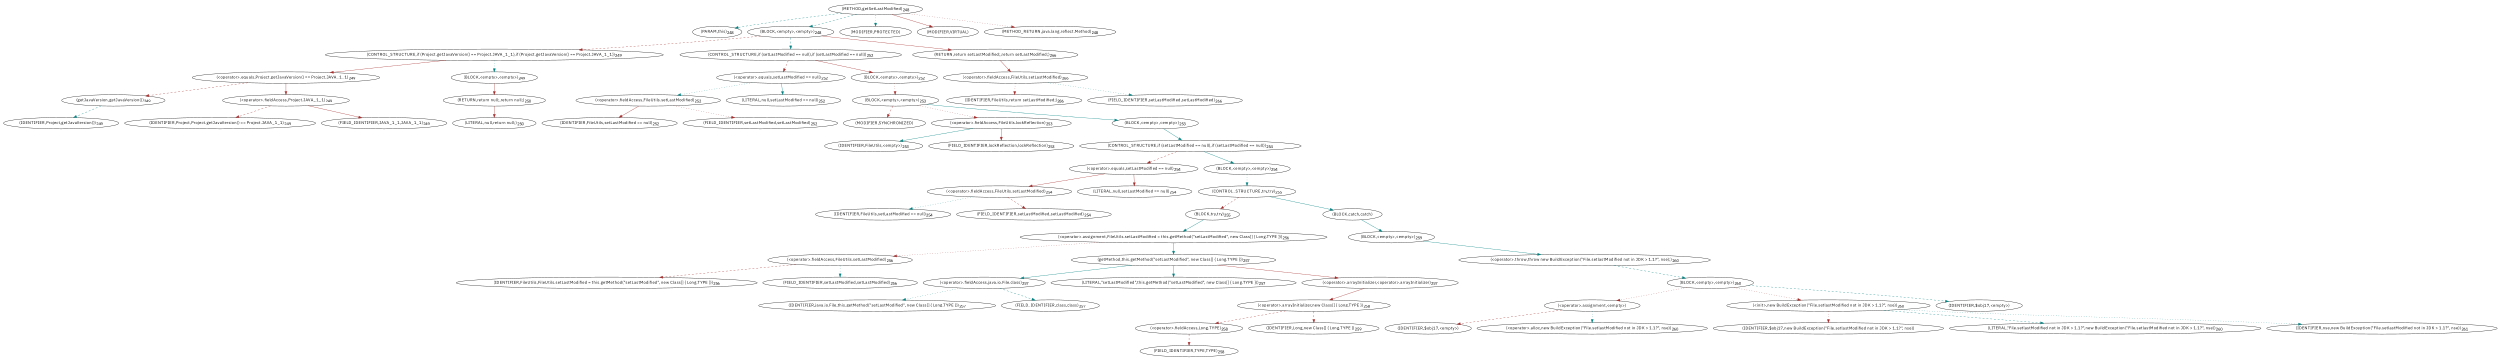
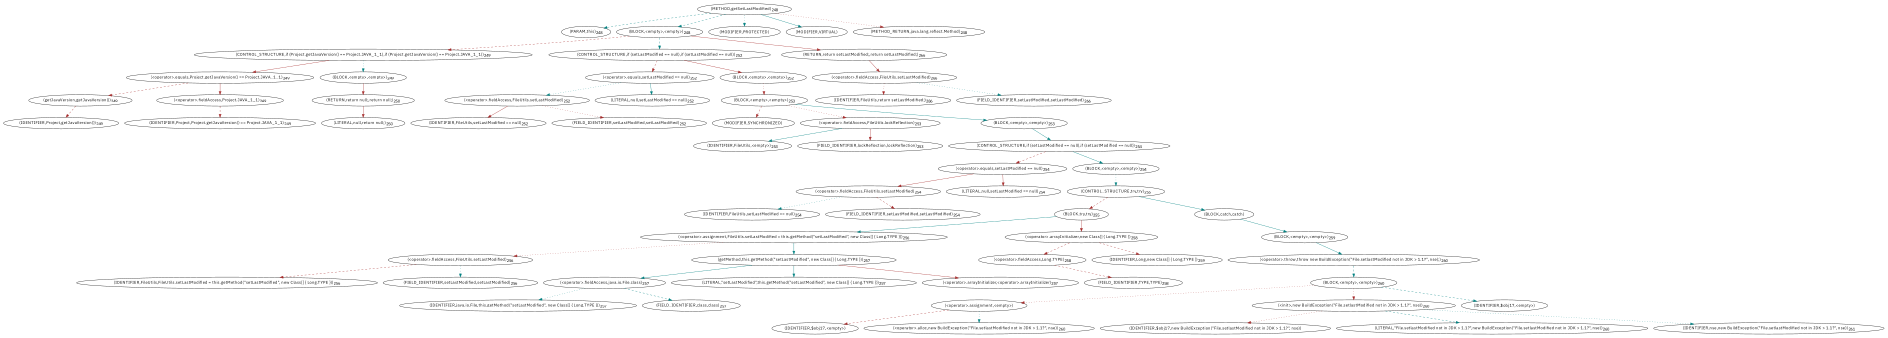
(911, 20) -> (780, 20)
(89, 111) -> (72, 111)
(384, 123) -> none
(1348, 294) -> (1081, 224)
